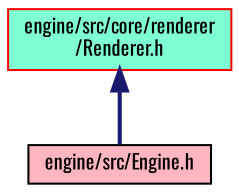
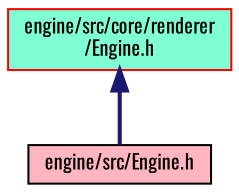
(120, 40) -> (120, 40)
